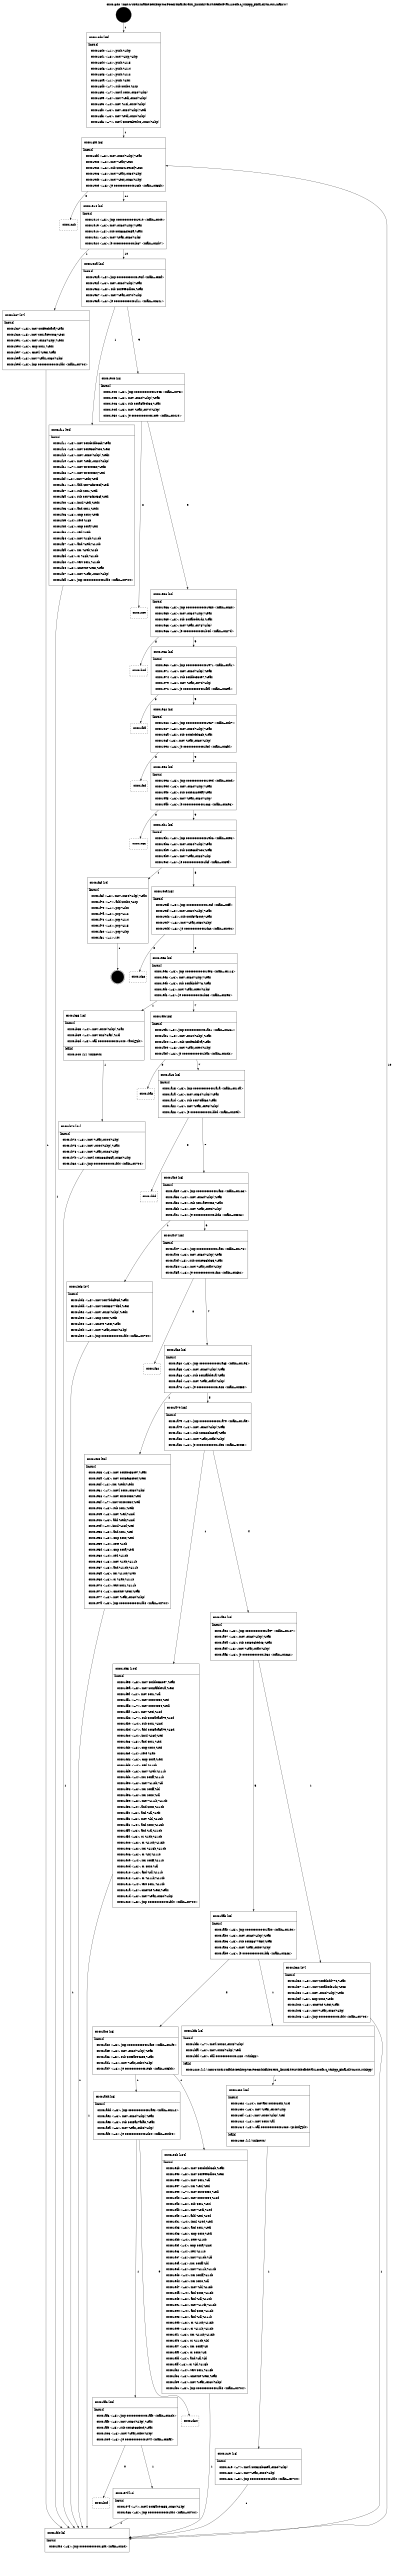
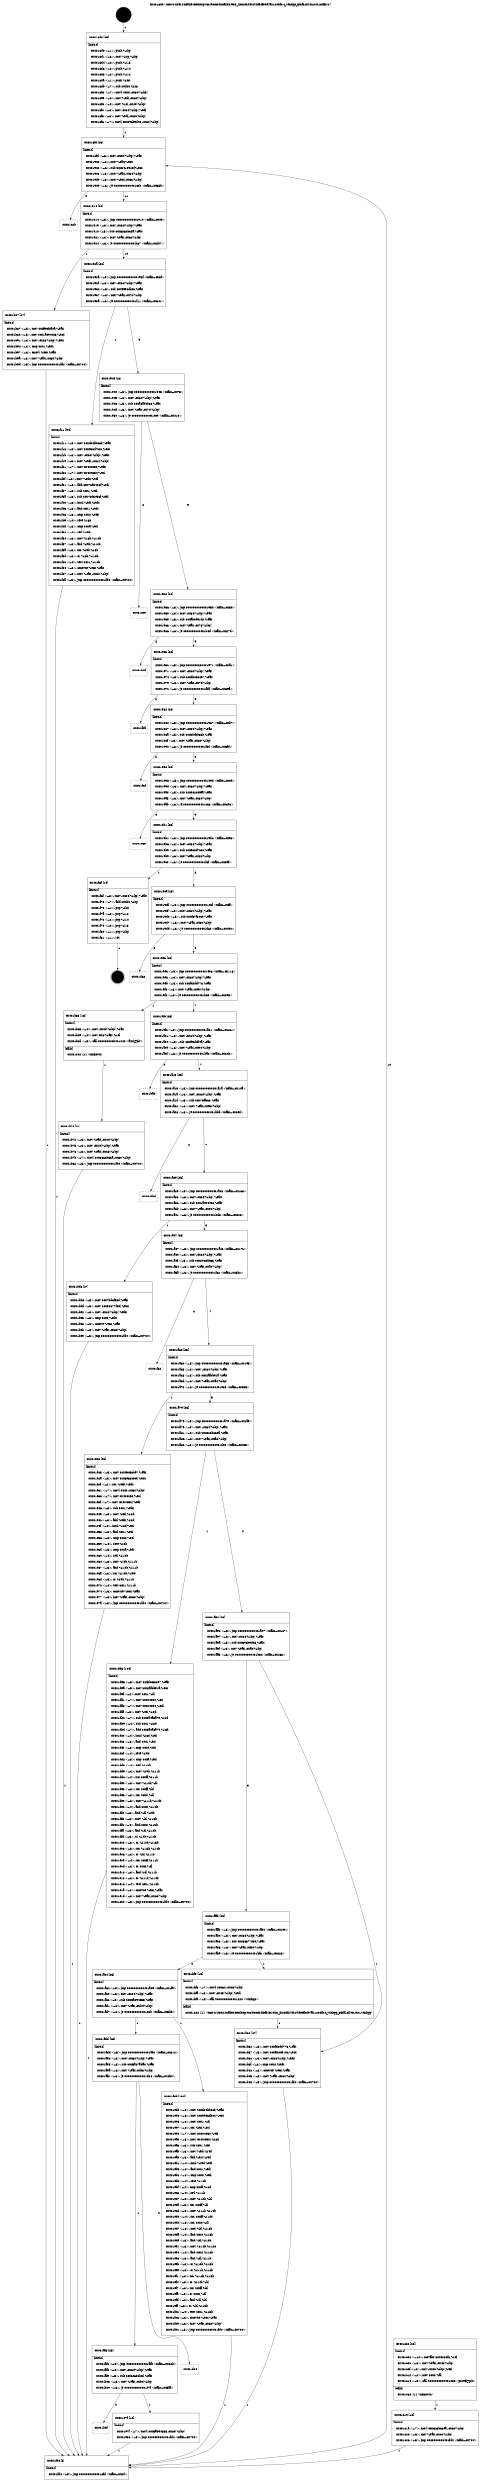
(274, 2079) -> (278, 2022)
